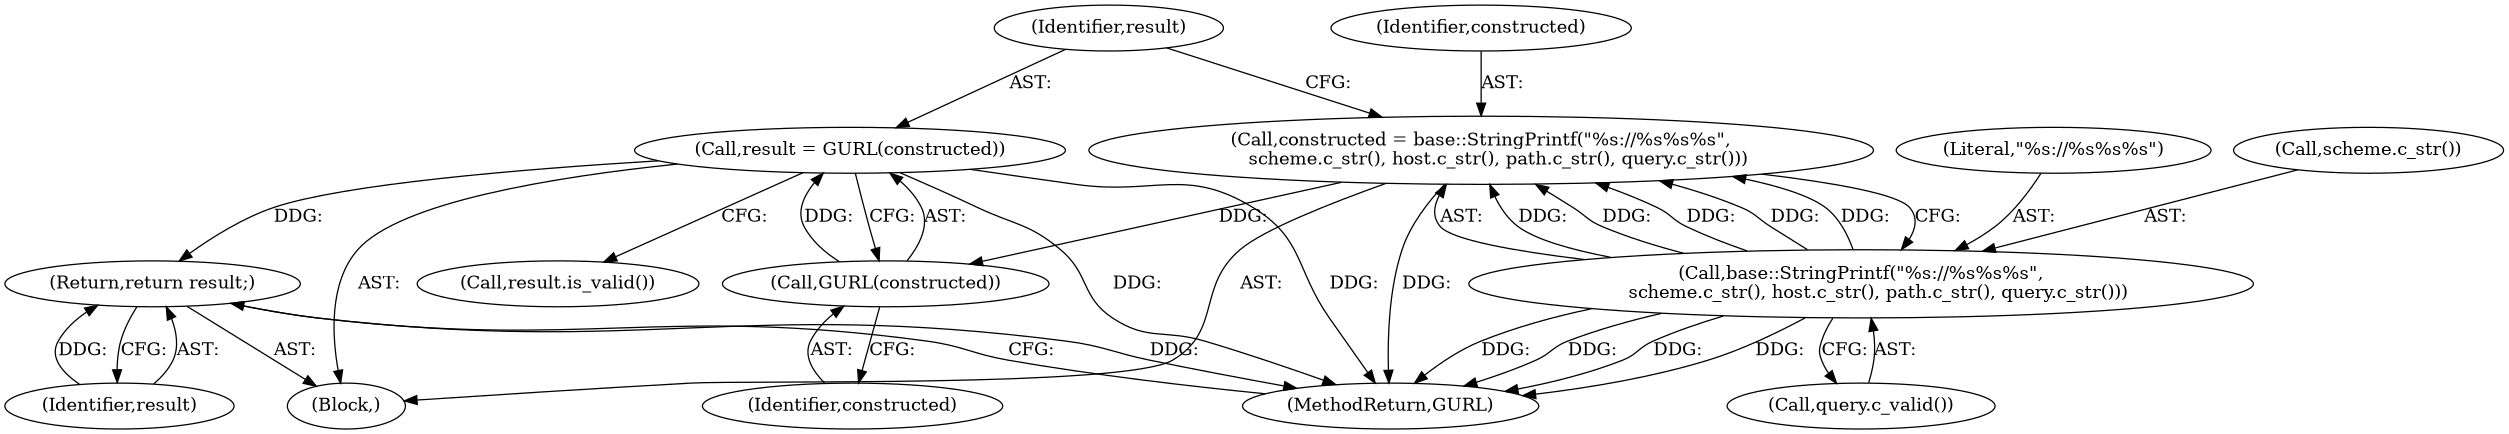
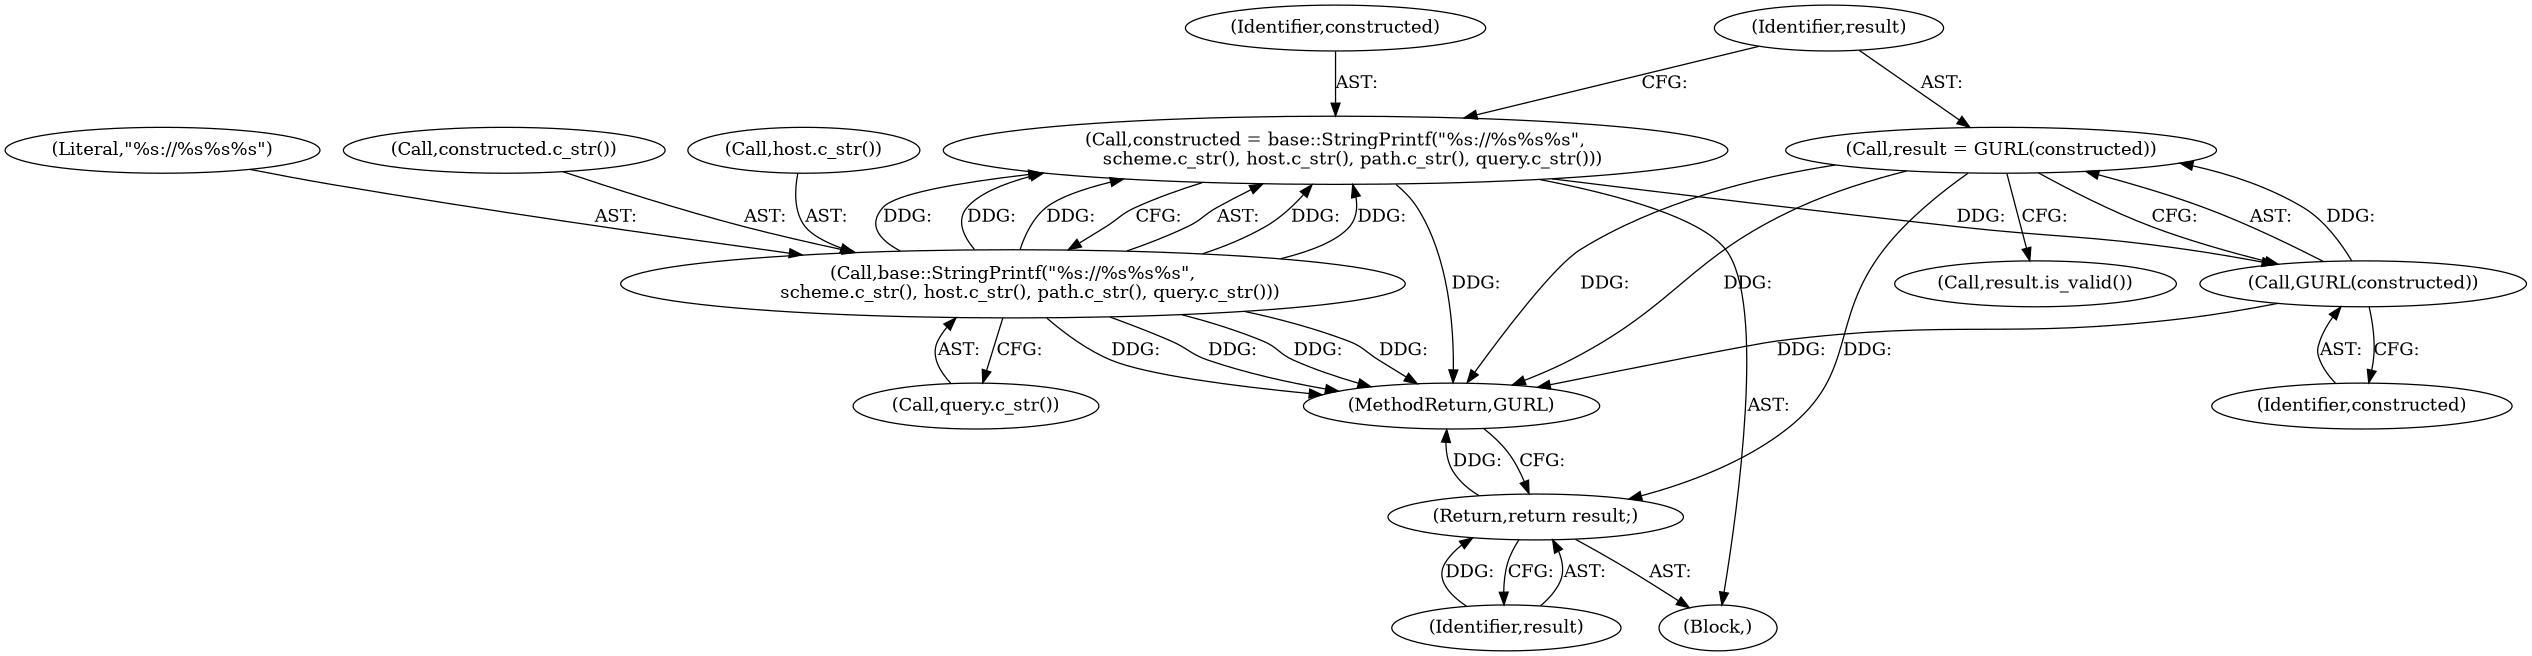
none -> (804, 150)
(2369, 150) -> (504, 150)
(450, 204) -> none
none -> (1912, 330)
(1861, 406) -> (976, 406)
